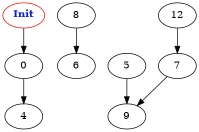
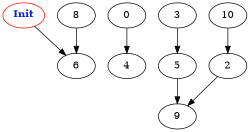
(177, 15) -> (228, 15)
none -> (177, 15)
(24, 37) -> (48, 38)
(177, 66) -> (228, 66)
